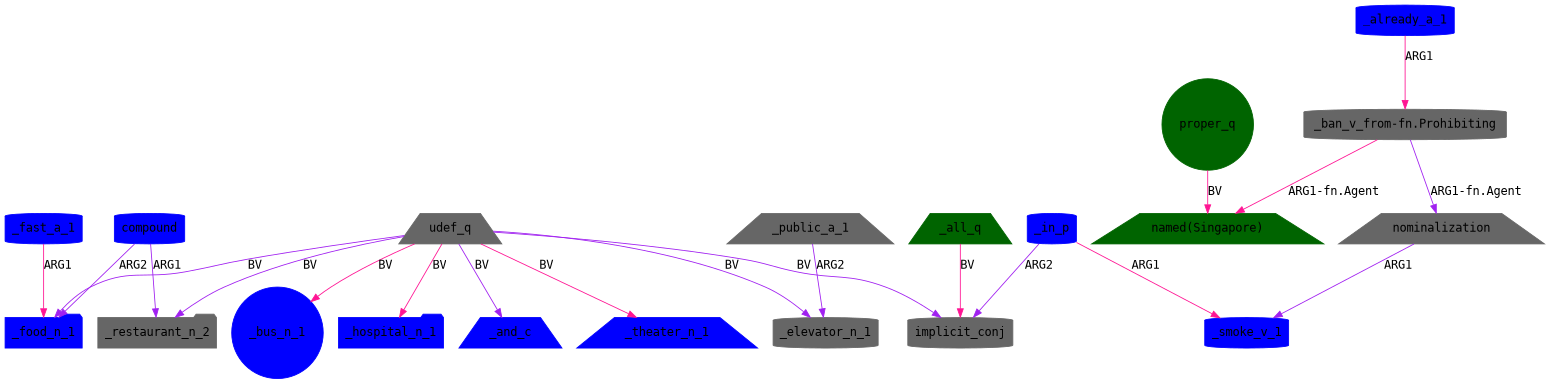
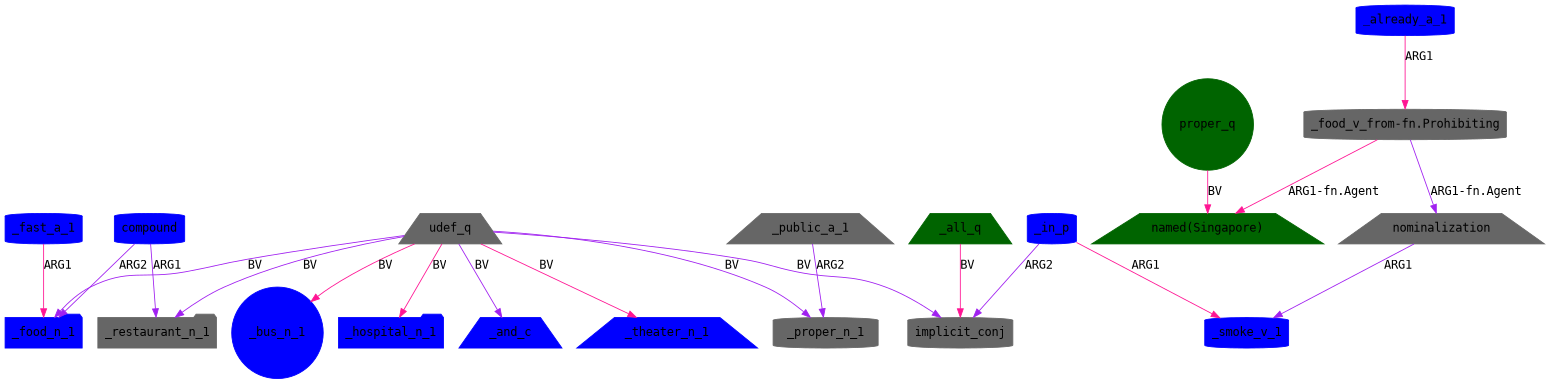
(1405, 124) -> (1405, 124)
(157, 333) -> (157, 333)
(826, 333) -> (826, 333)
